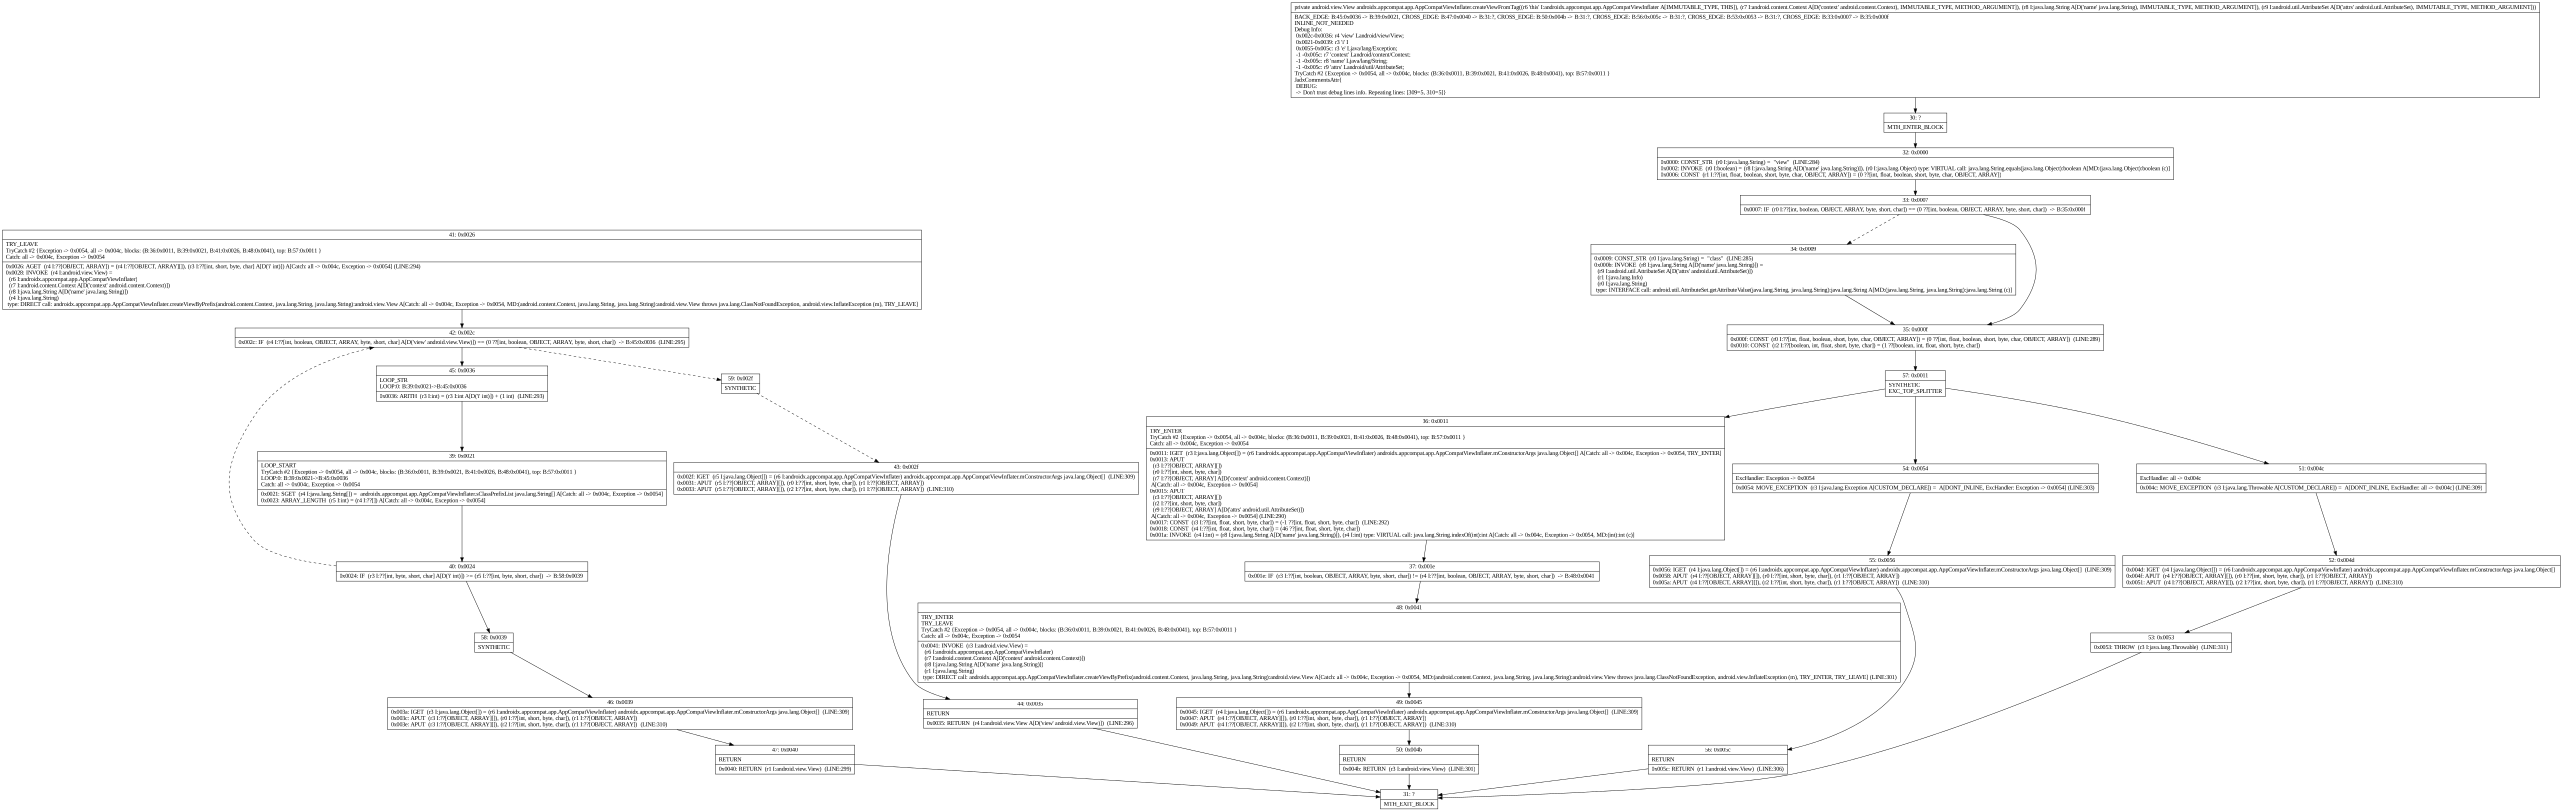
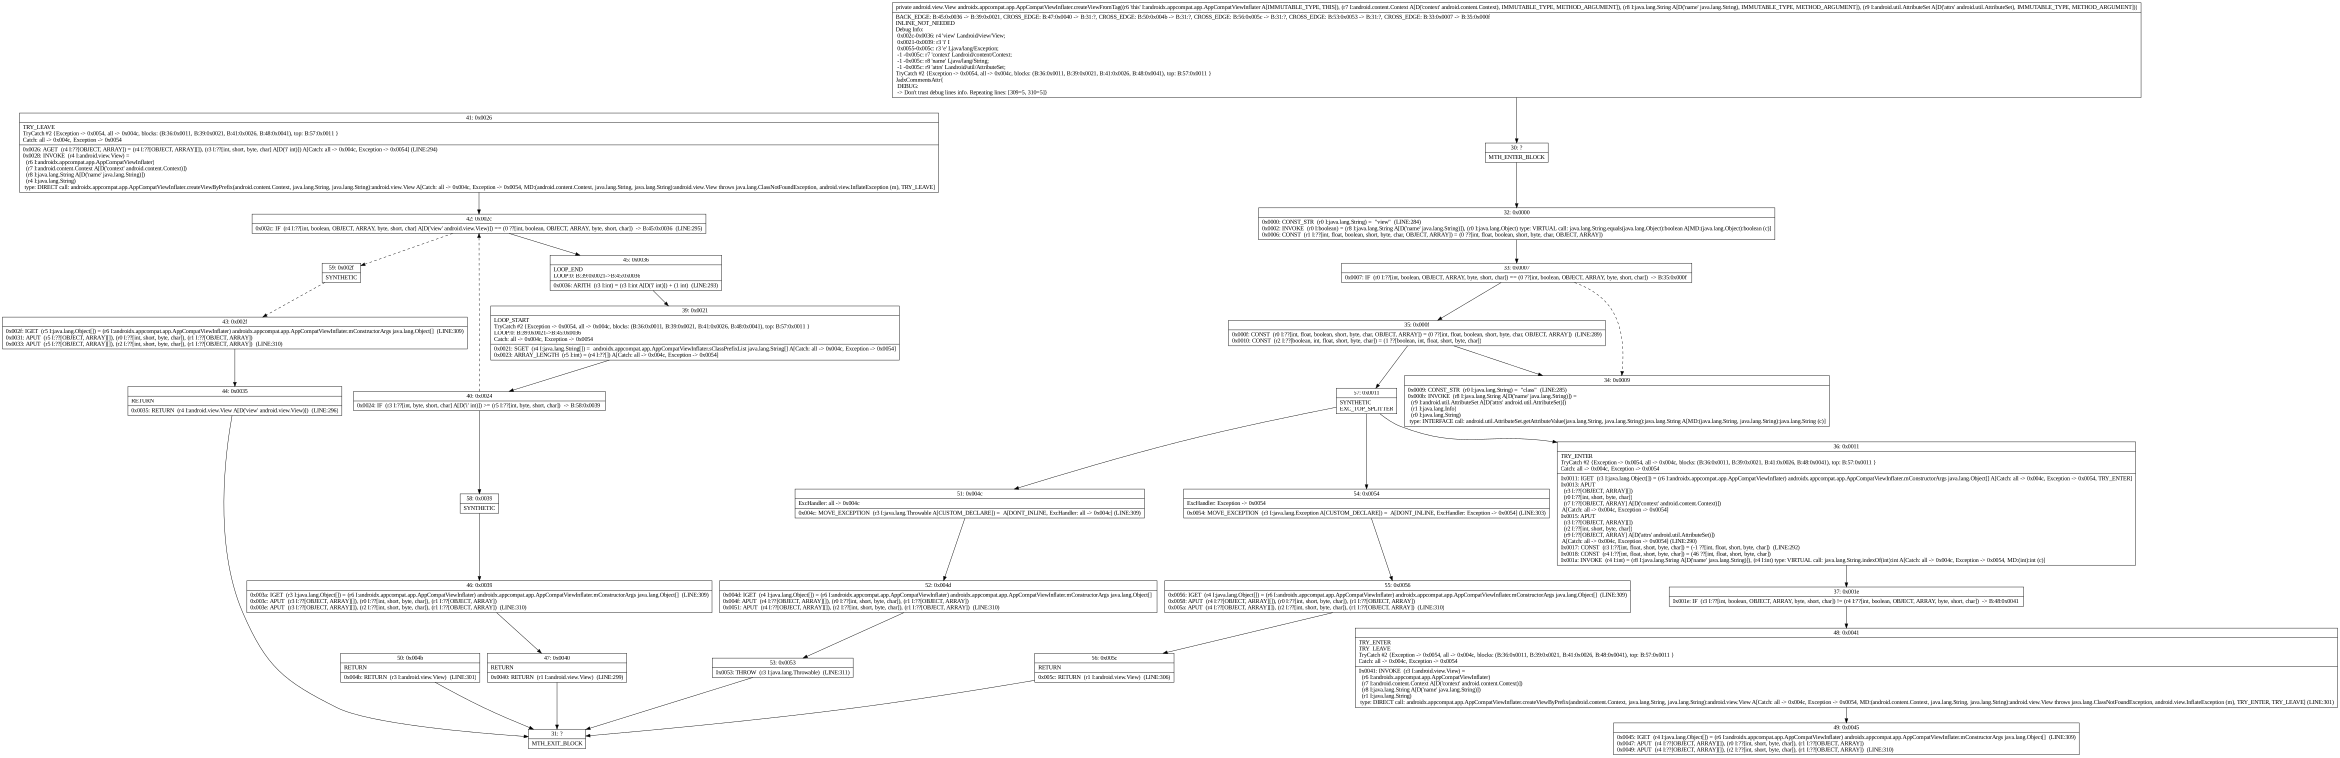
(1868, 309) -> (1496, 360)
(394, 380) -> (568, 269)
(1409, 735) -> none
